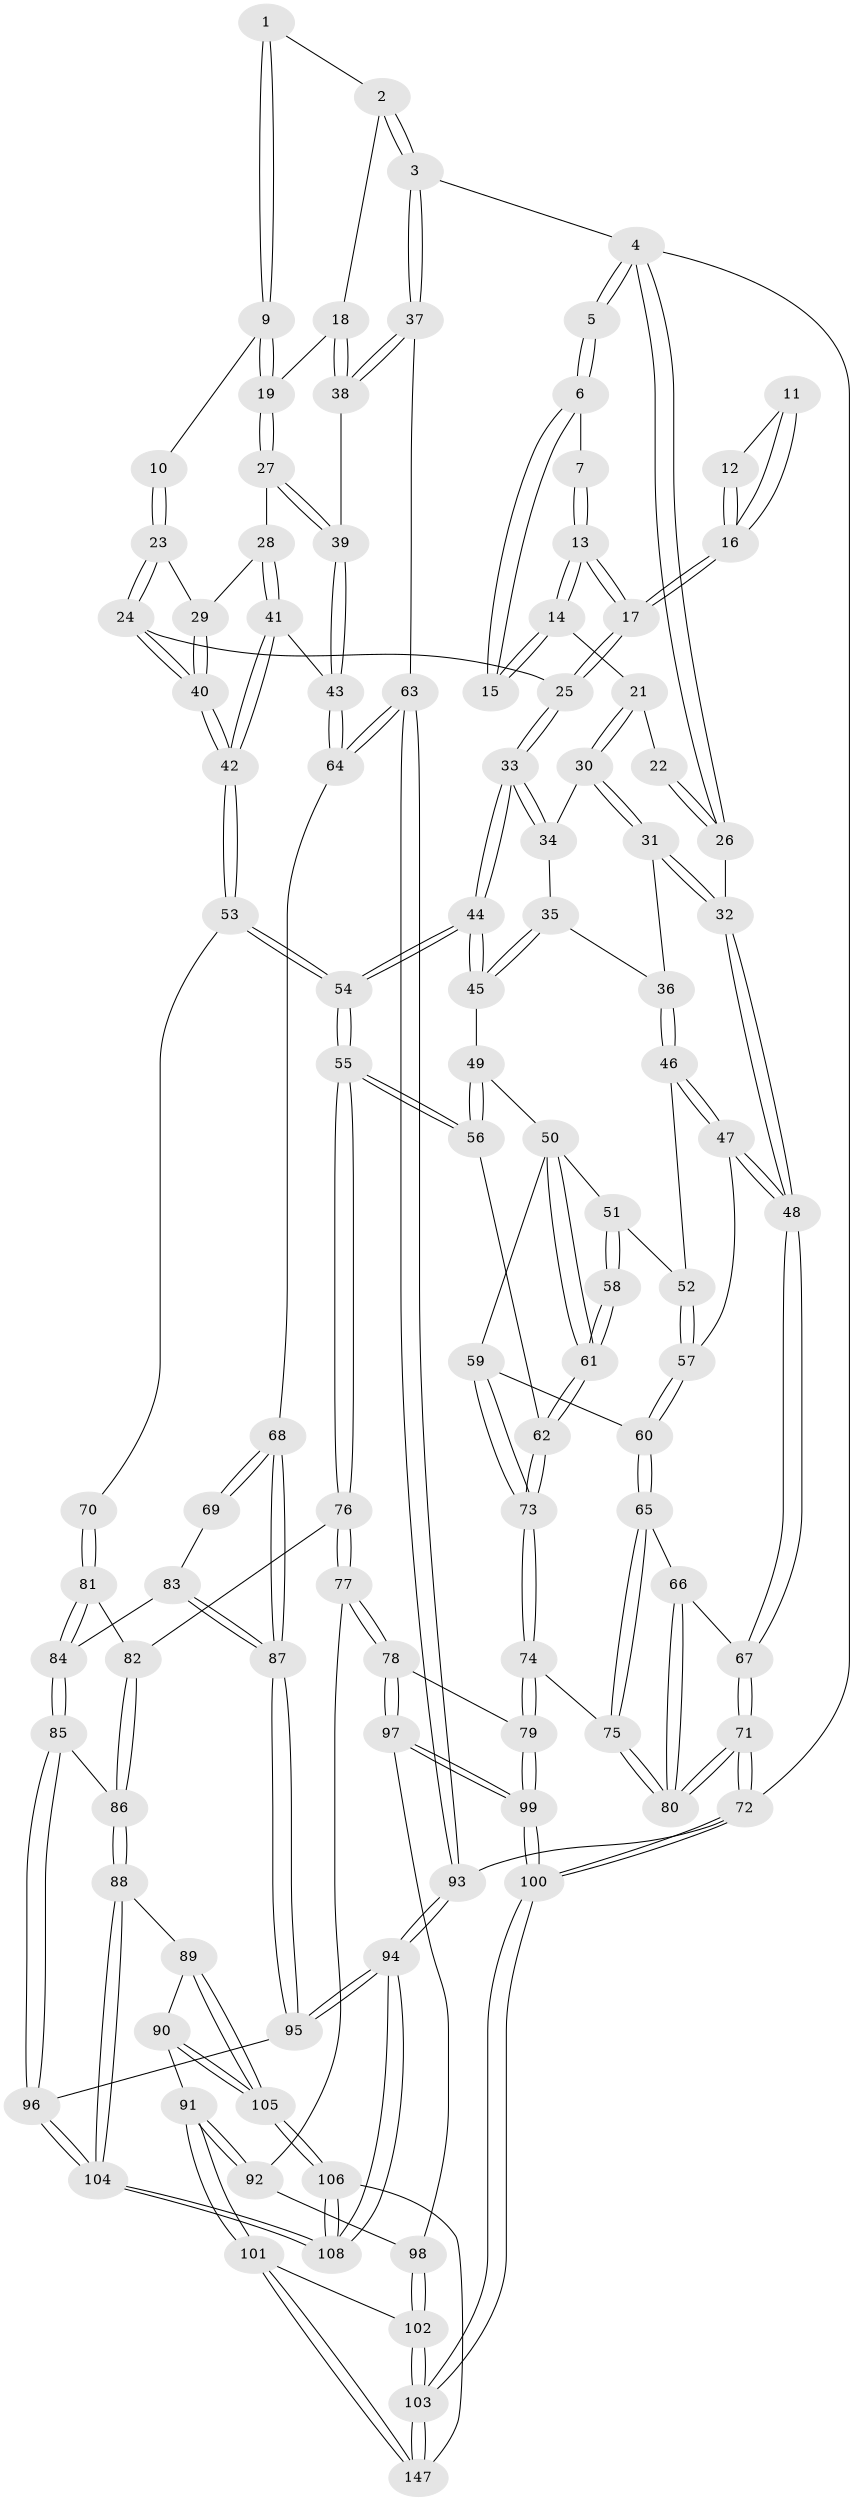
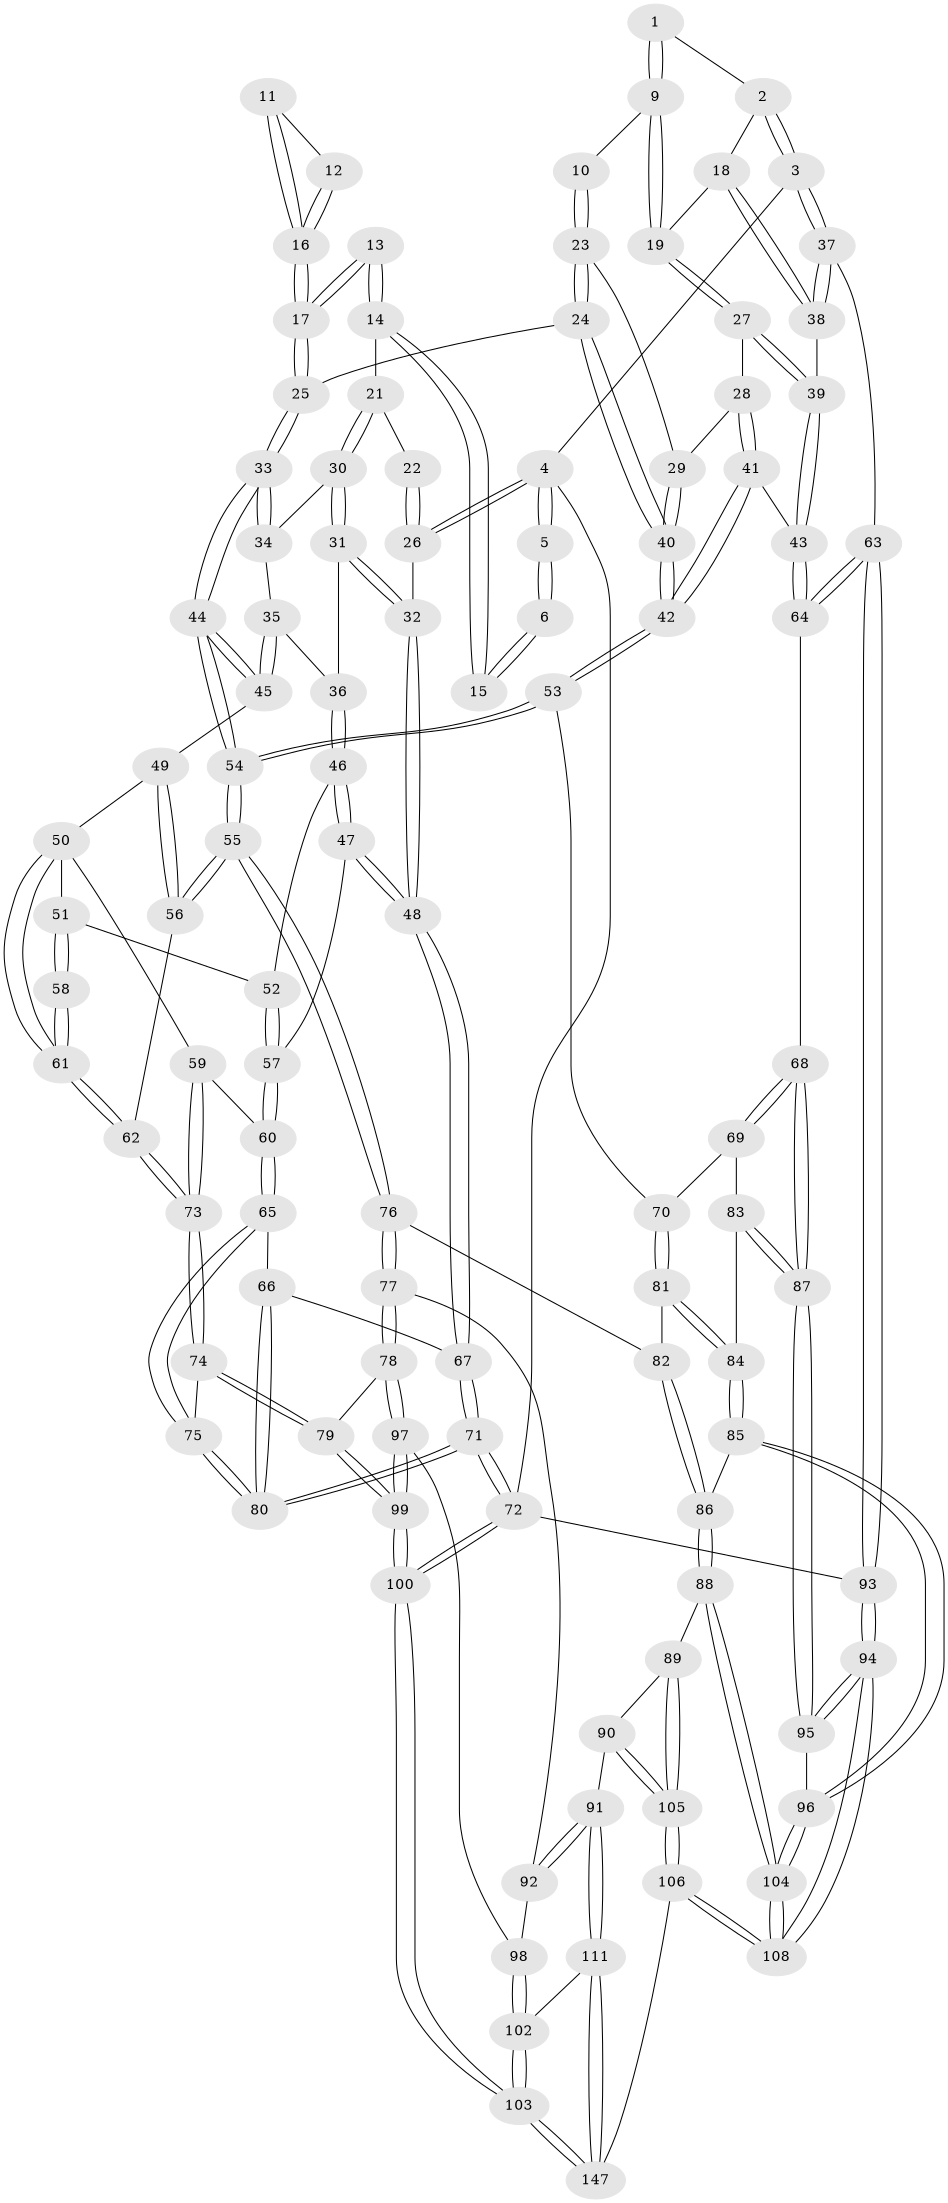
(581, 469) -> none
none -> (699, 1176)
(254, 2255) -> (596, 1957)
